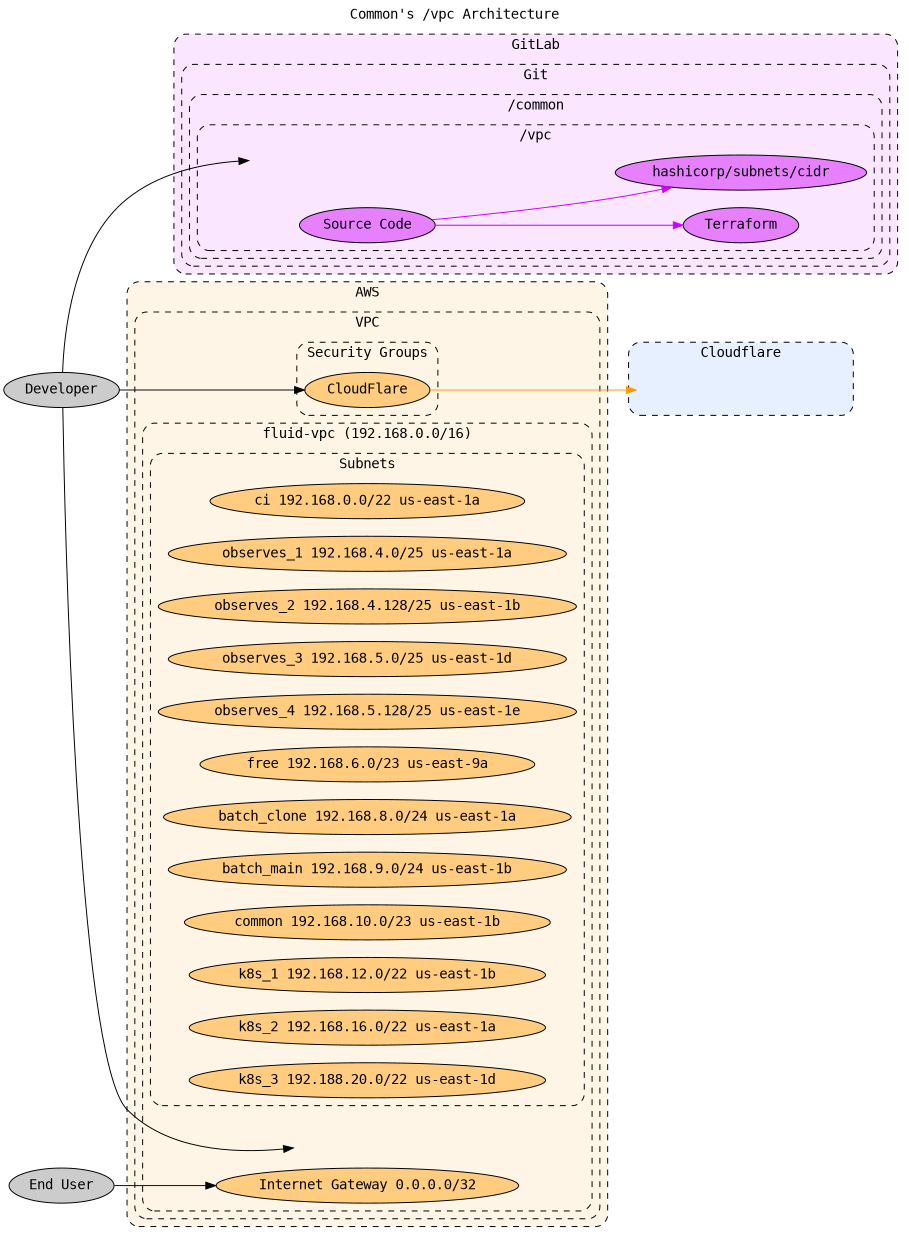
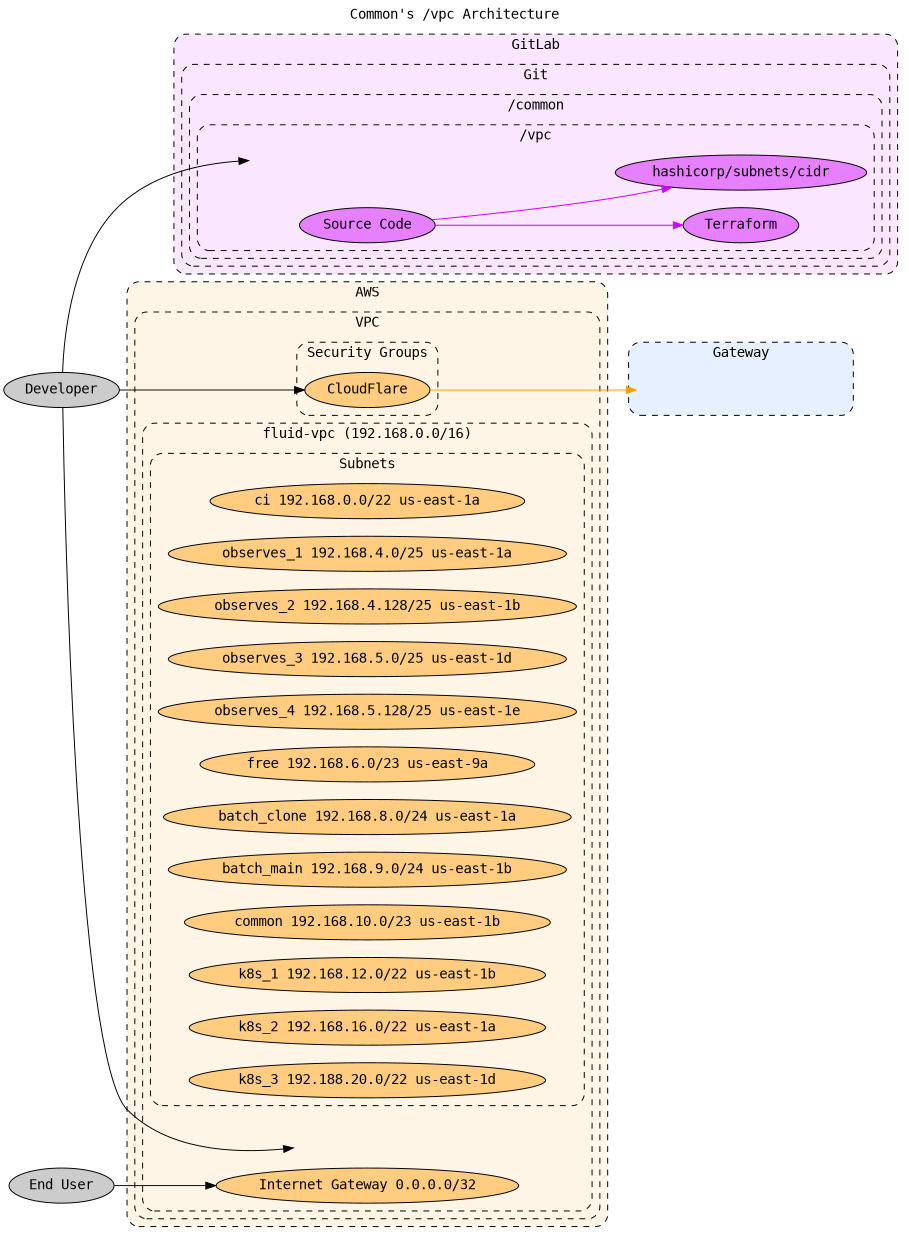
(741, 353) -> (741, 353)
